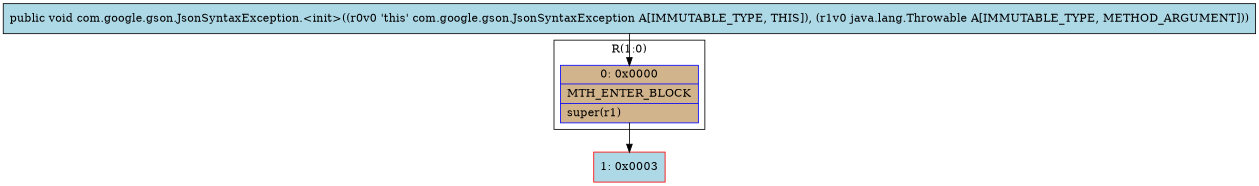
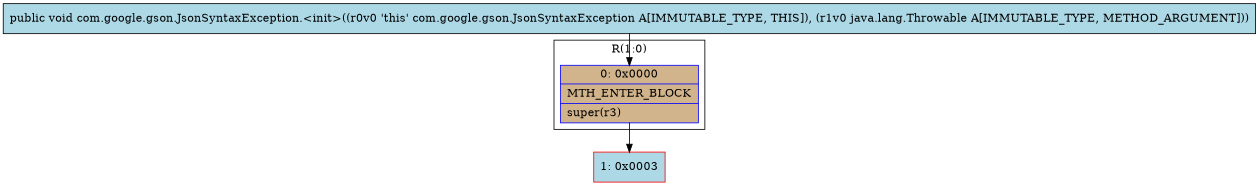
(594, 113) -> (594, 113)
